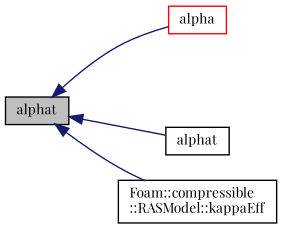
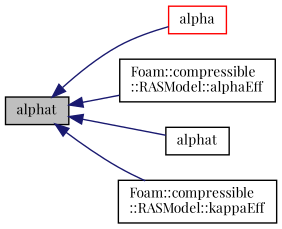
none -> (198, 81)
